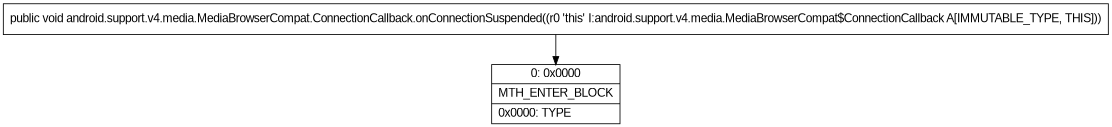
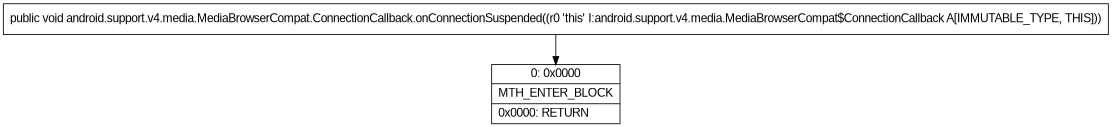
(540, 113) -> (548, 113)
